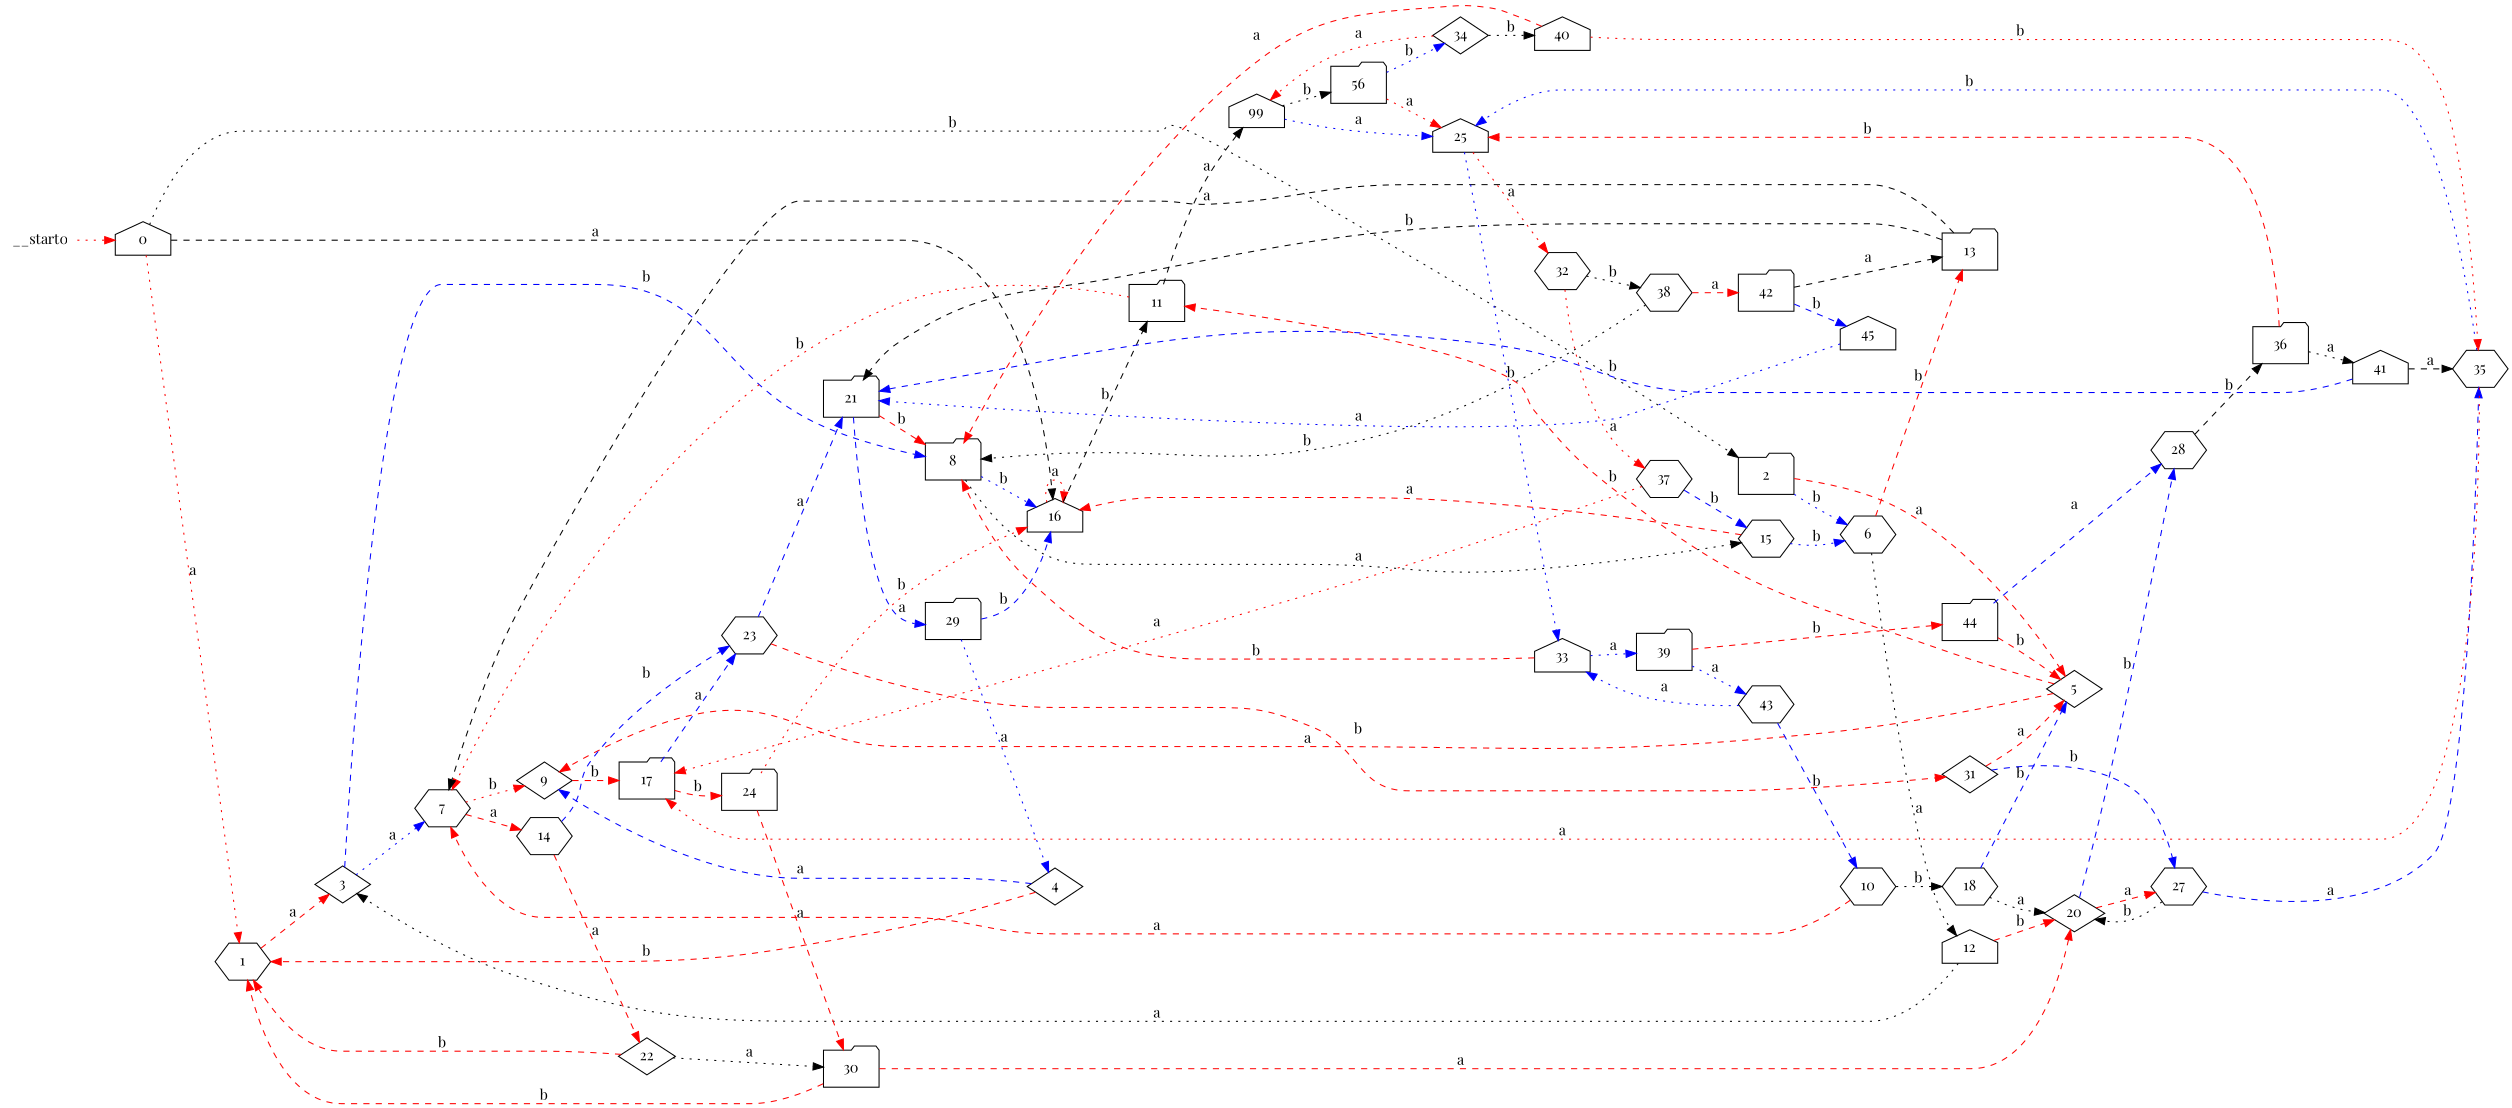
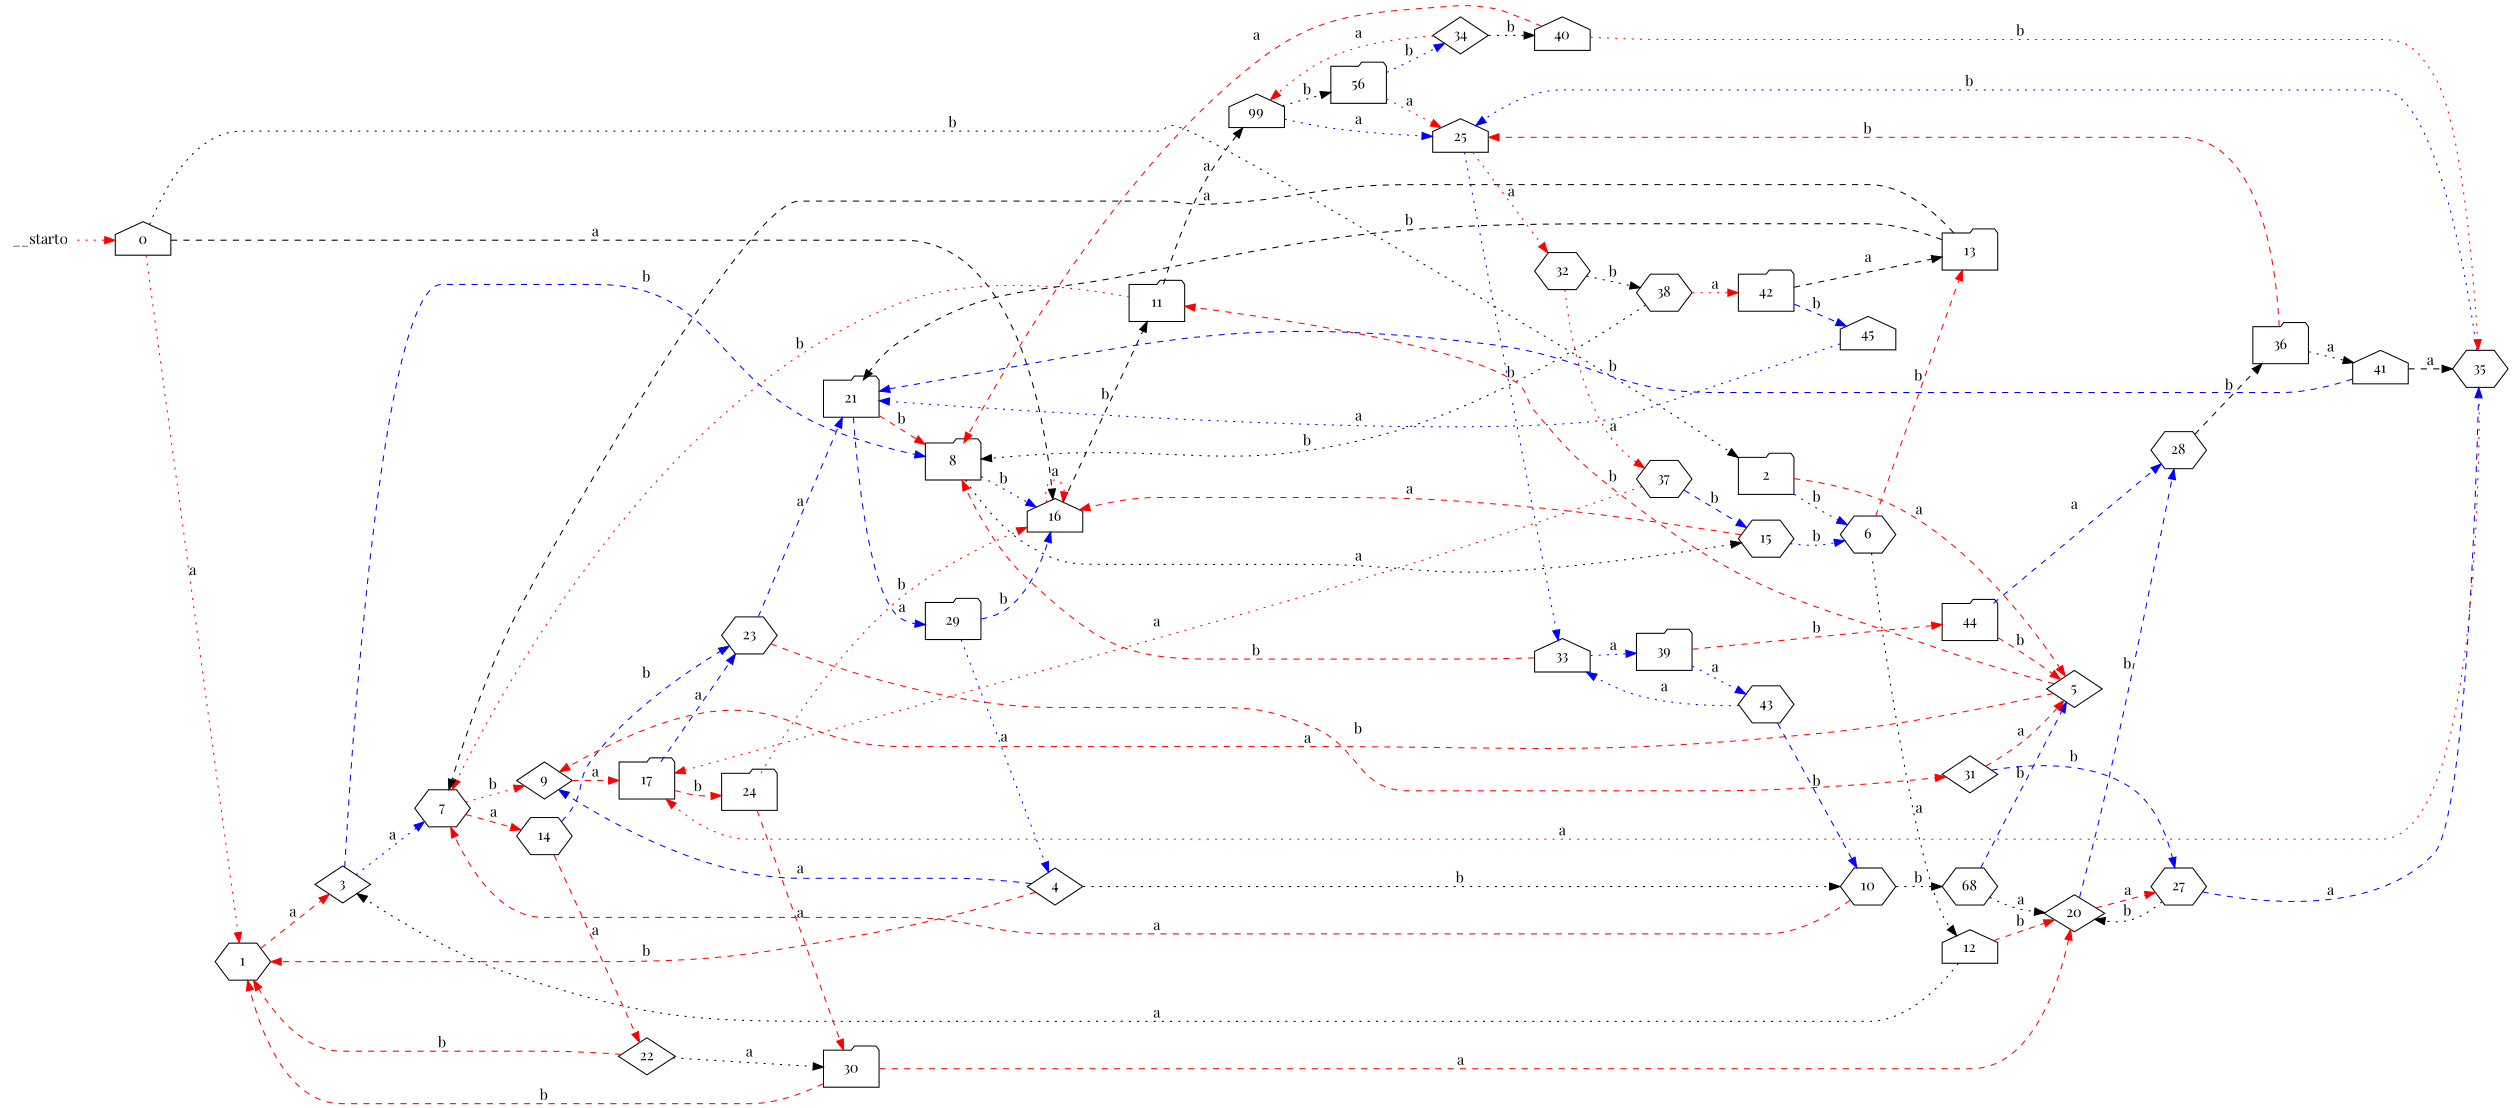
(1710, 293) -> (1710, 293)
(595, 773) -> (595, 773)
none -> (1456, 887)
(1970, 887) -> (1970, 887)
